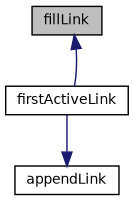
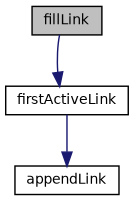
(76, 68) -> (58, 54)
